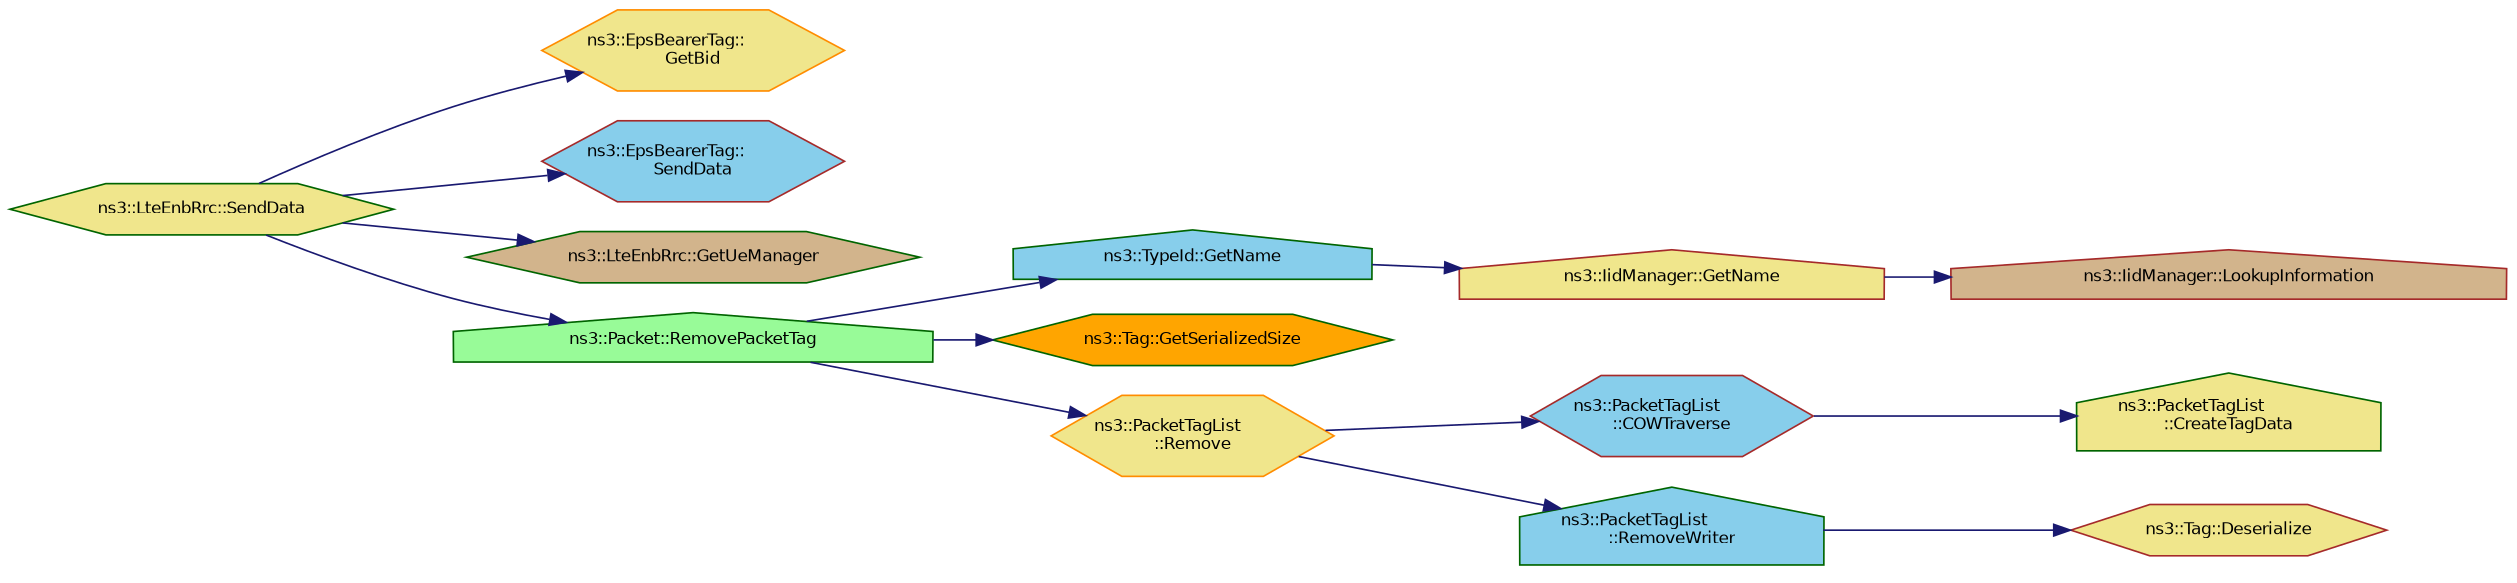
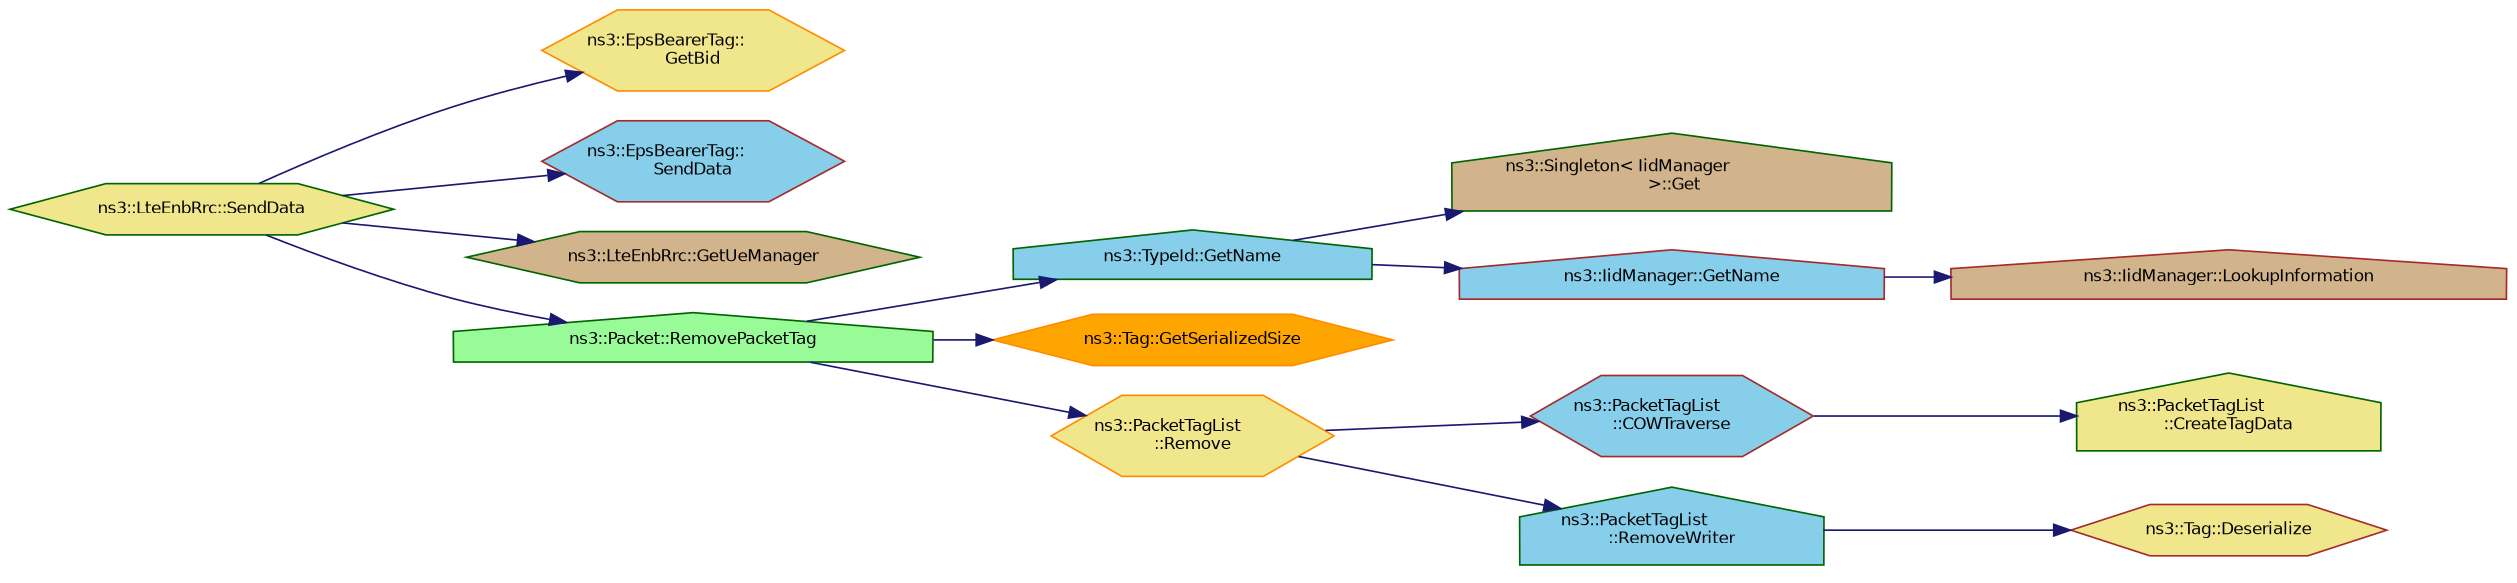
none -> (1672, 176)
(1672, 277) -> (1672, 277)
(1193, 340) -> (1193, 340)
